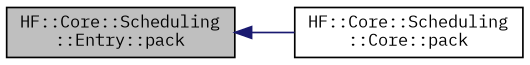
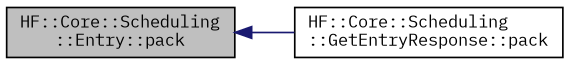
(409, 32) -> (429, 32)
